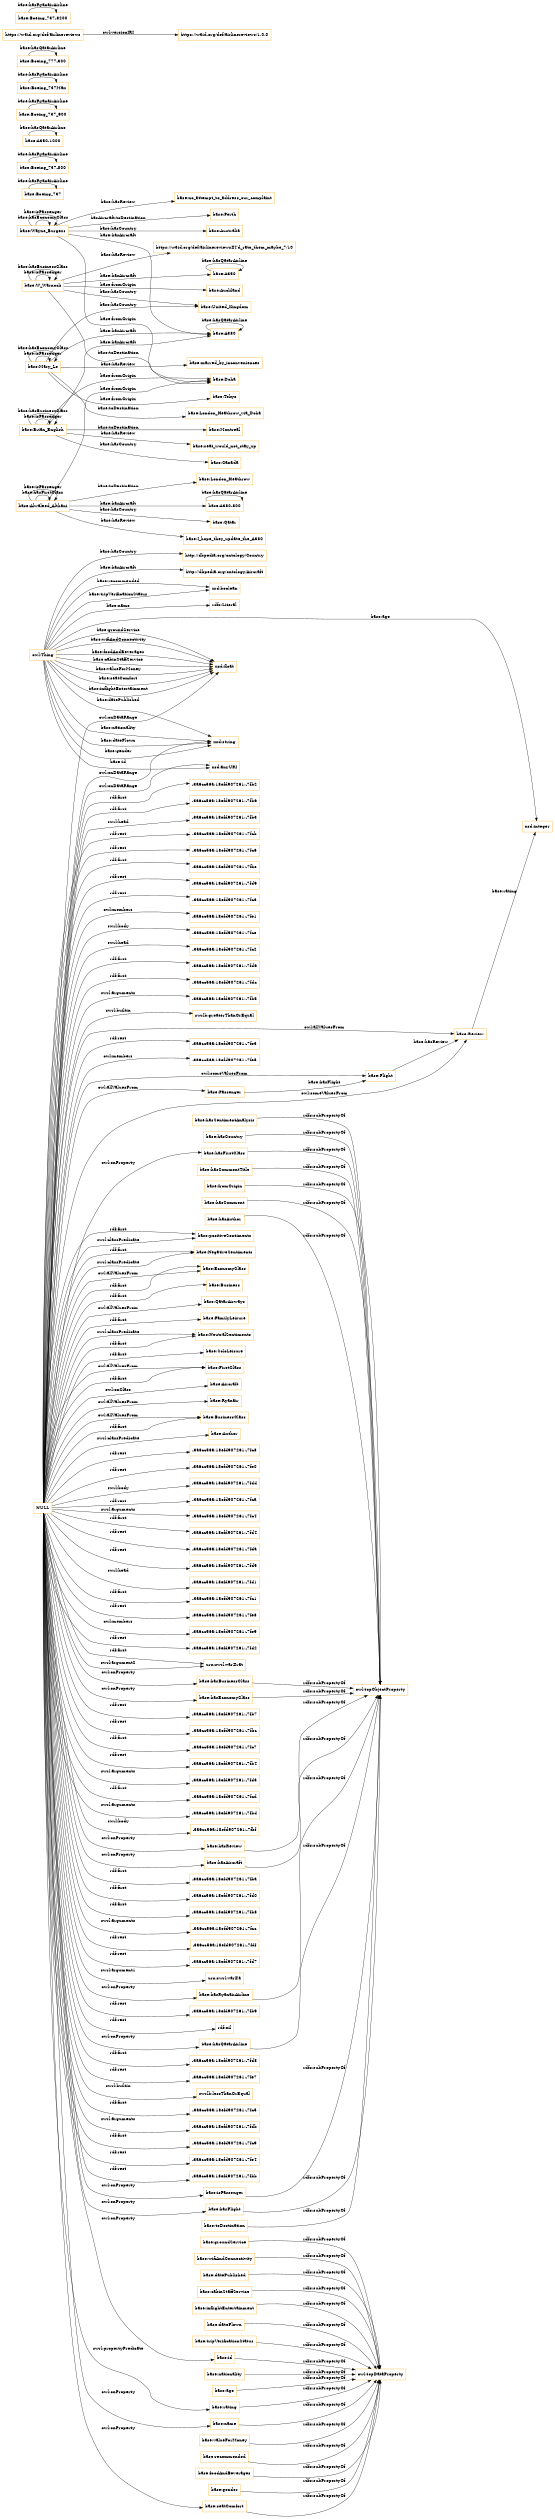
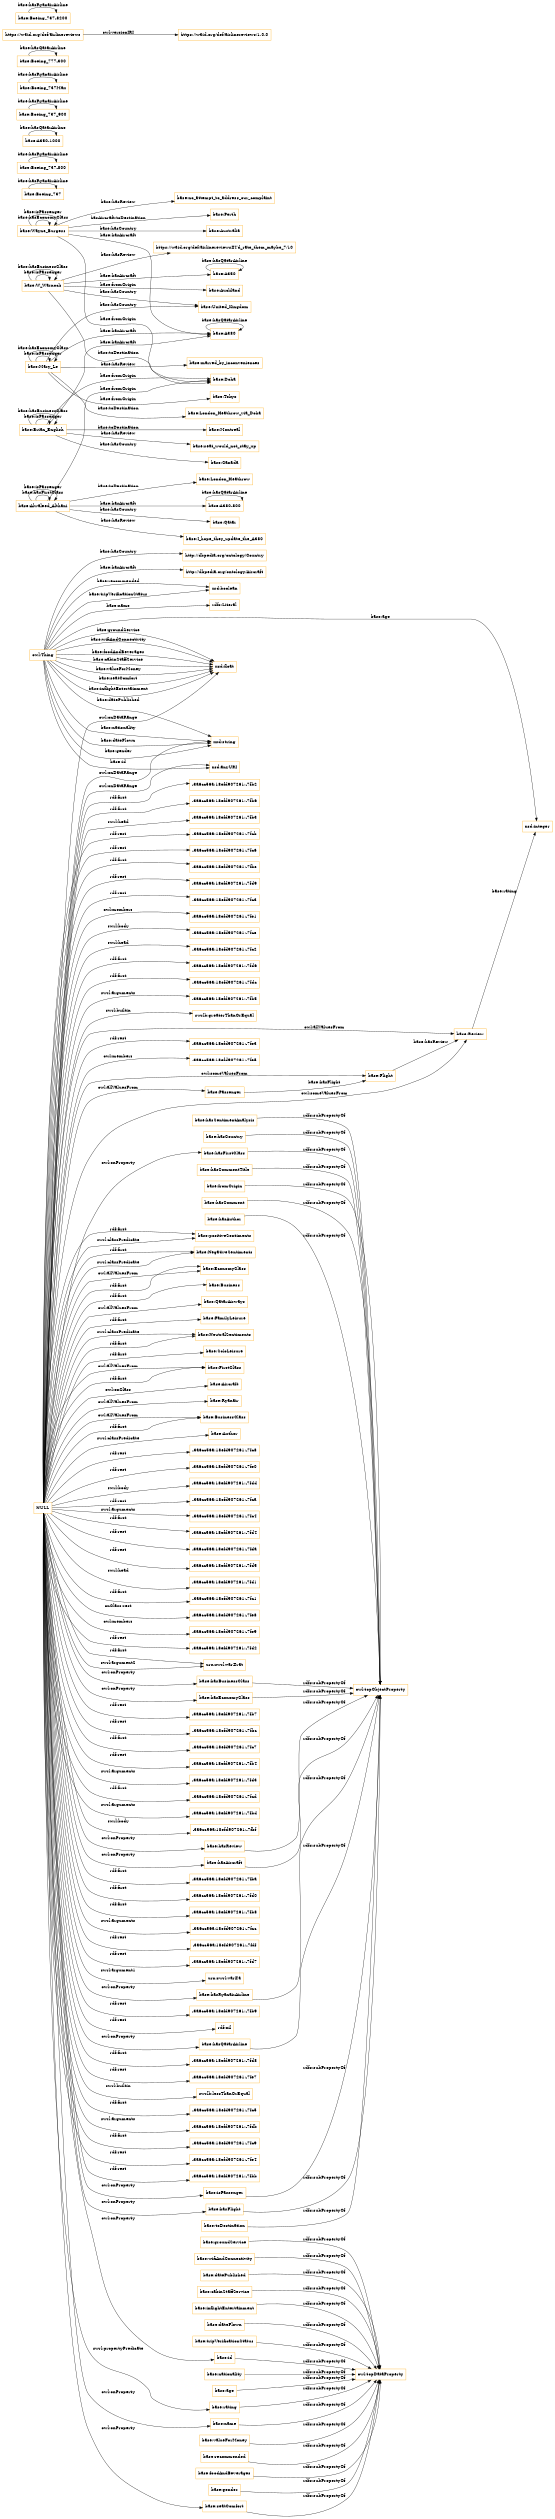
(118, 1606) -> (118, 1606)
